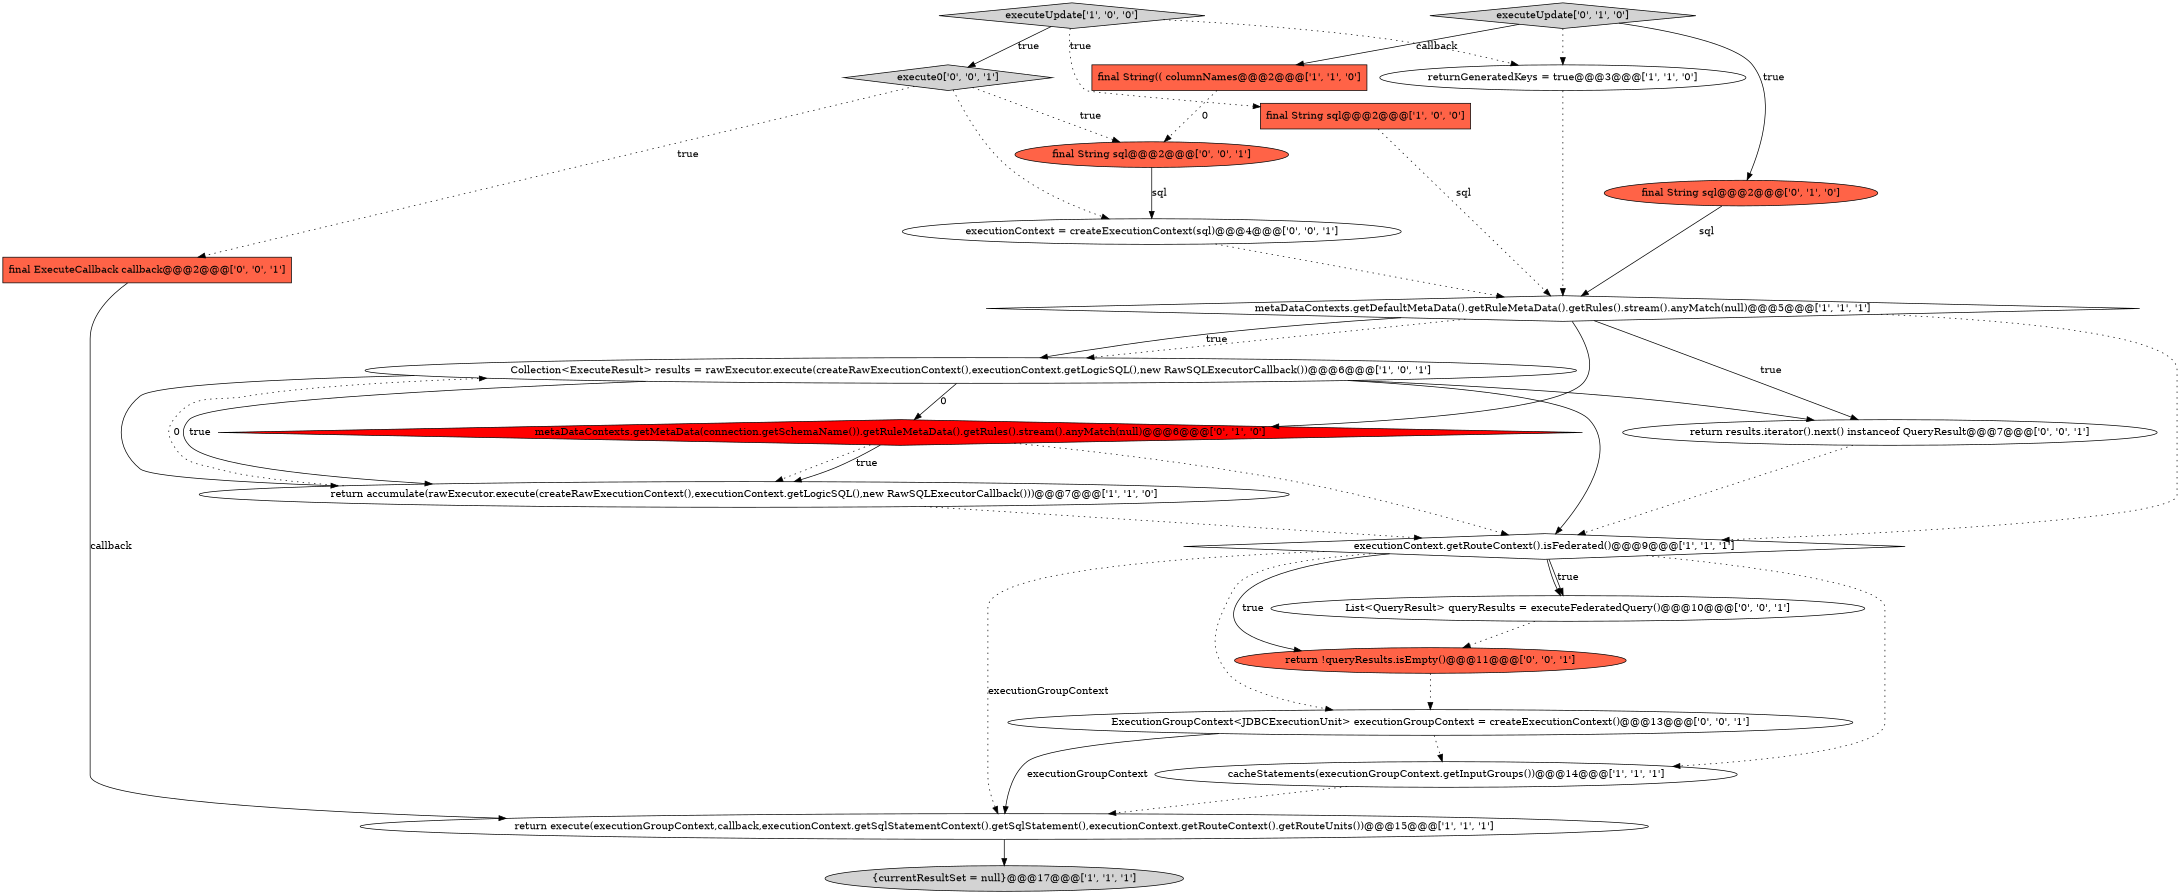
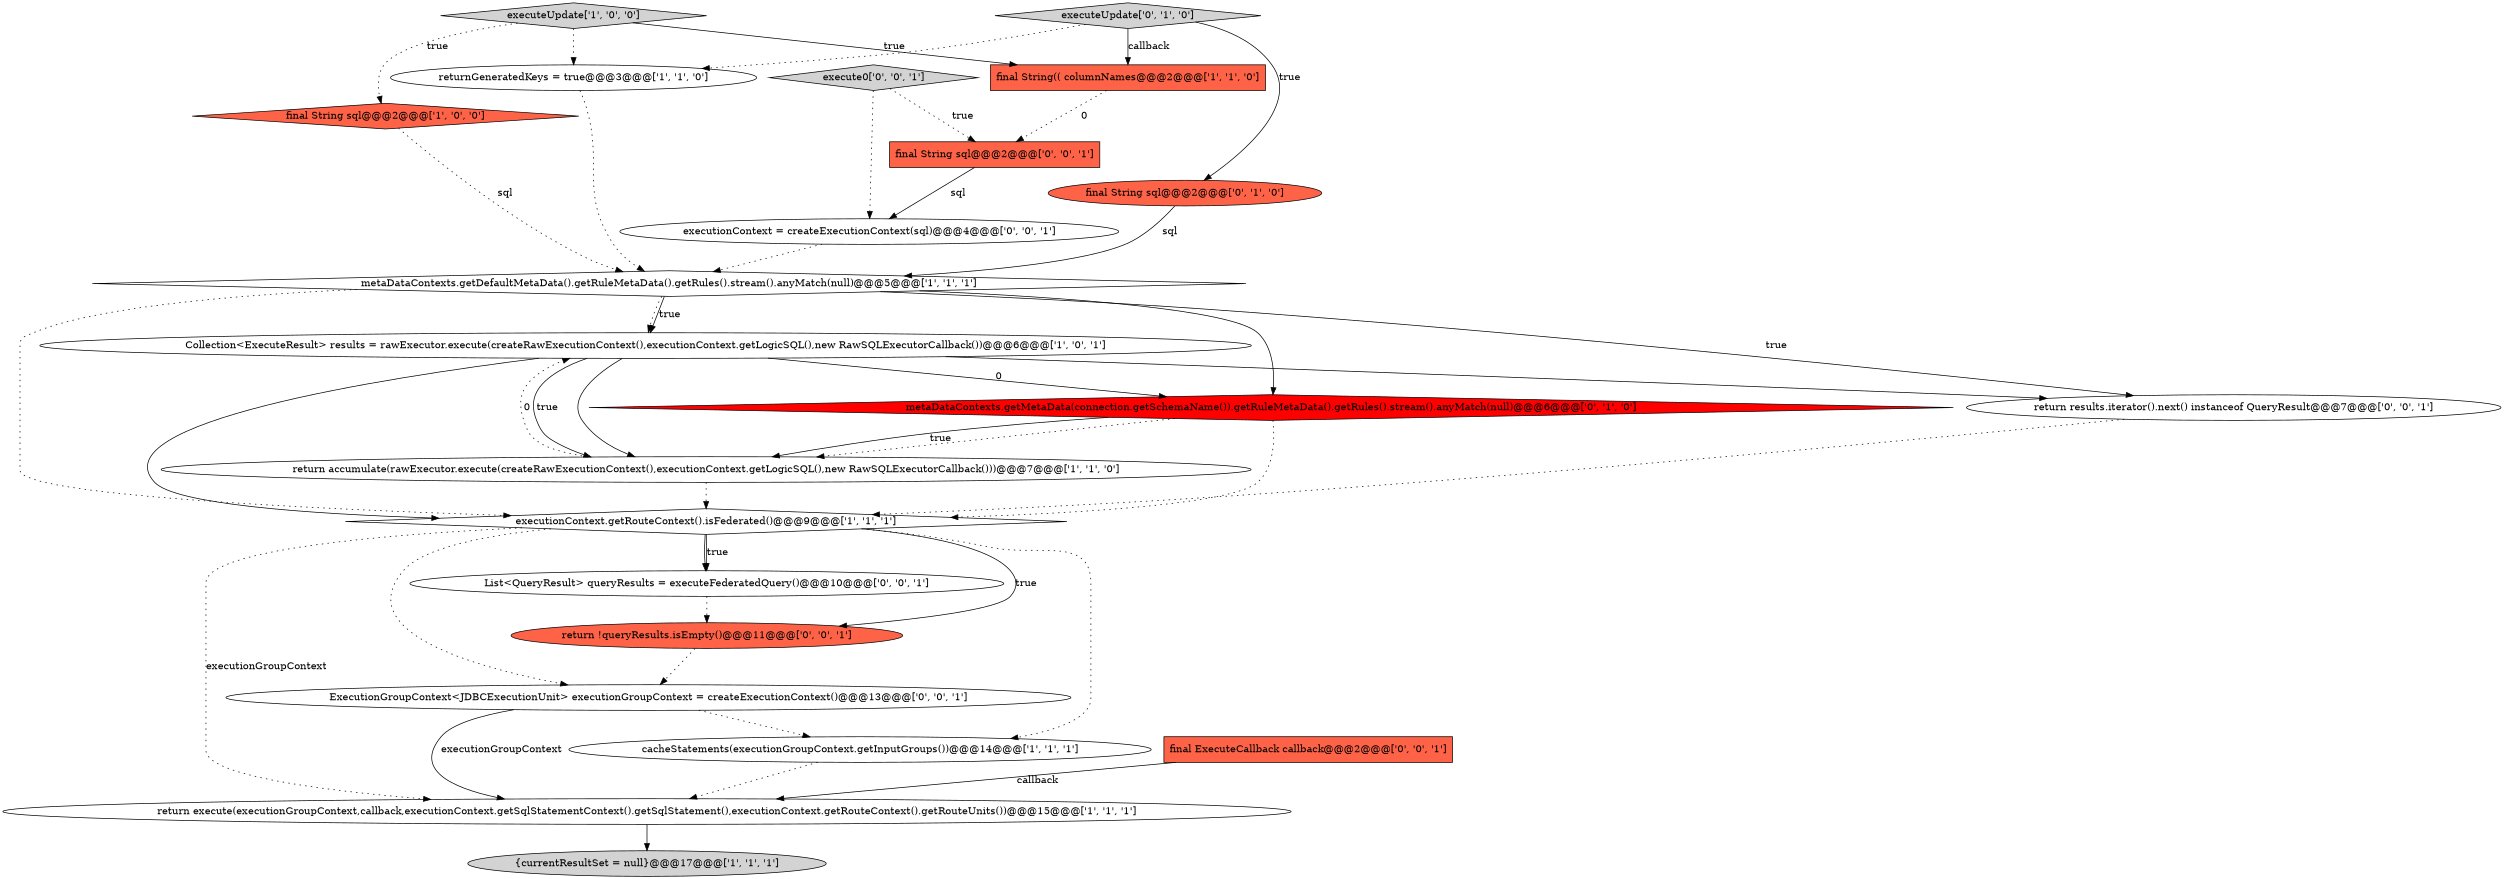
(1013, 45) -> (821, 43)
(1366, 116) -> (386, 116)
(1152, 155) -> (995, 155)
(560, 171) -> none
